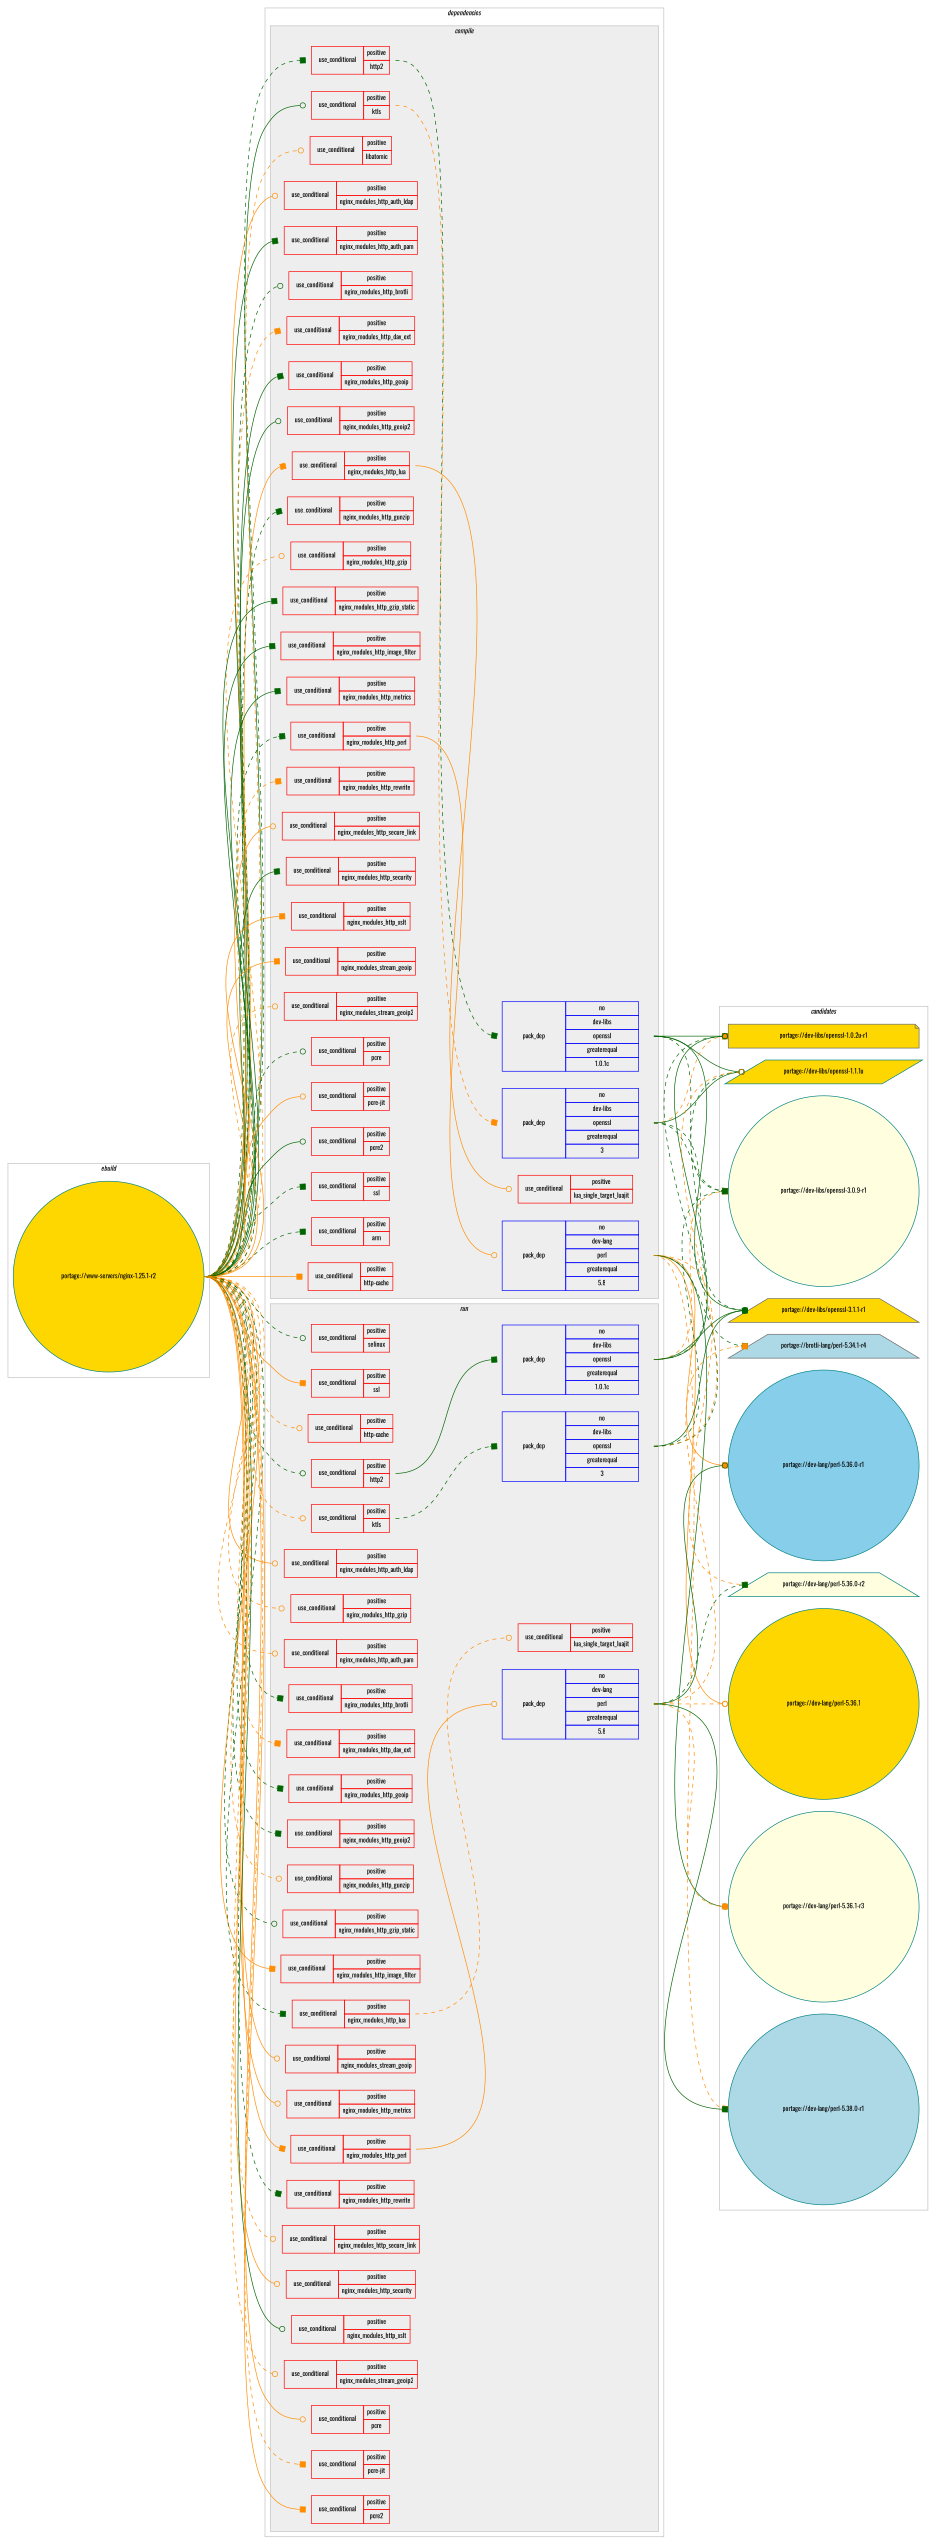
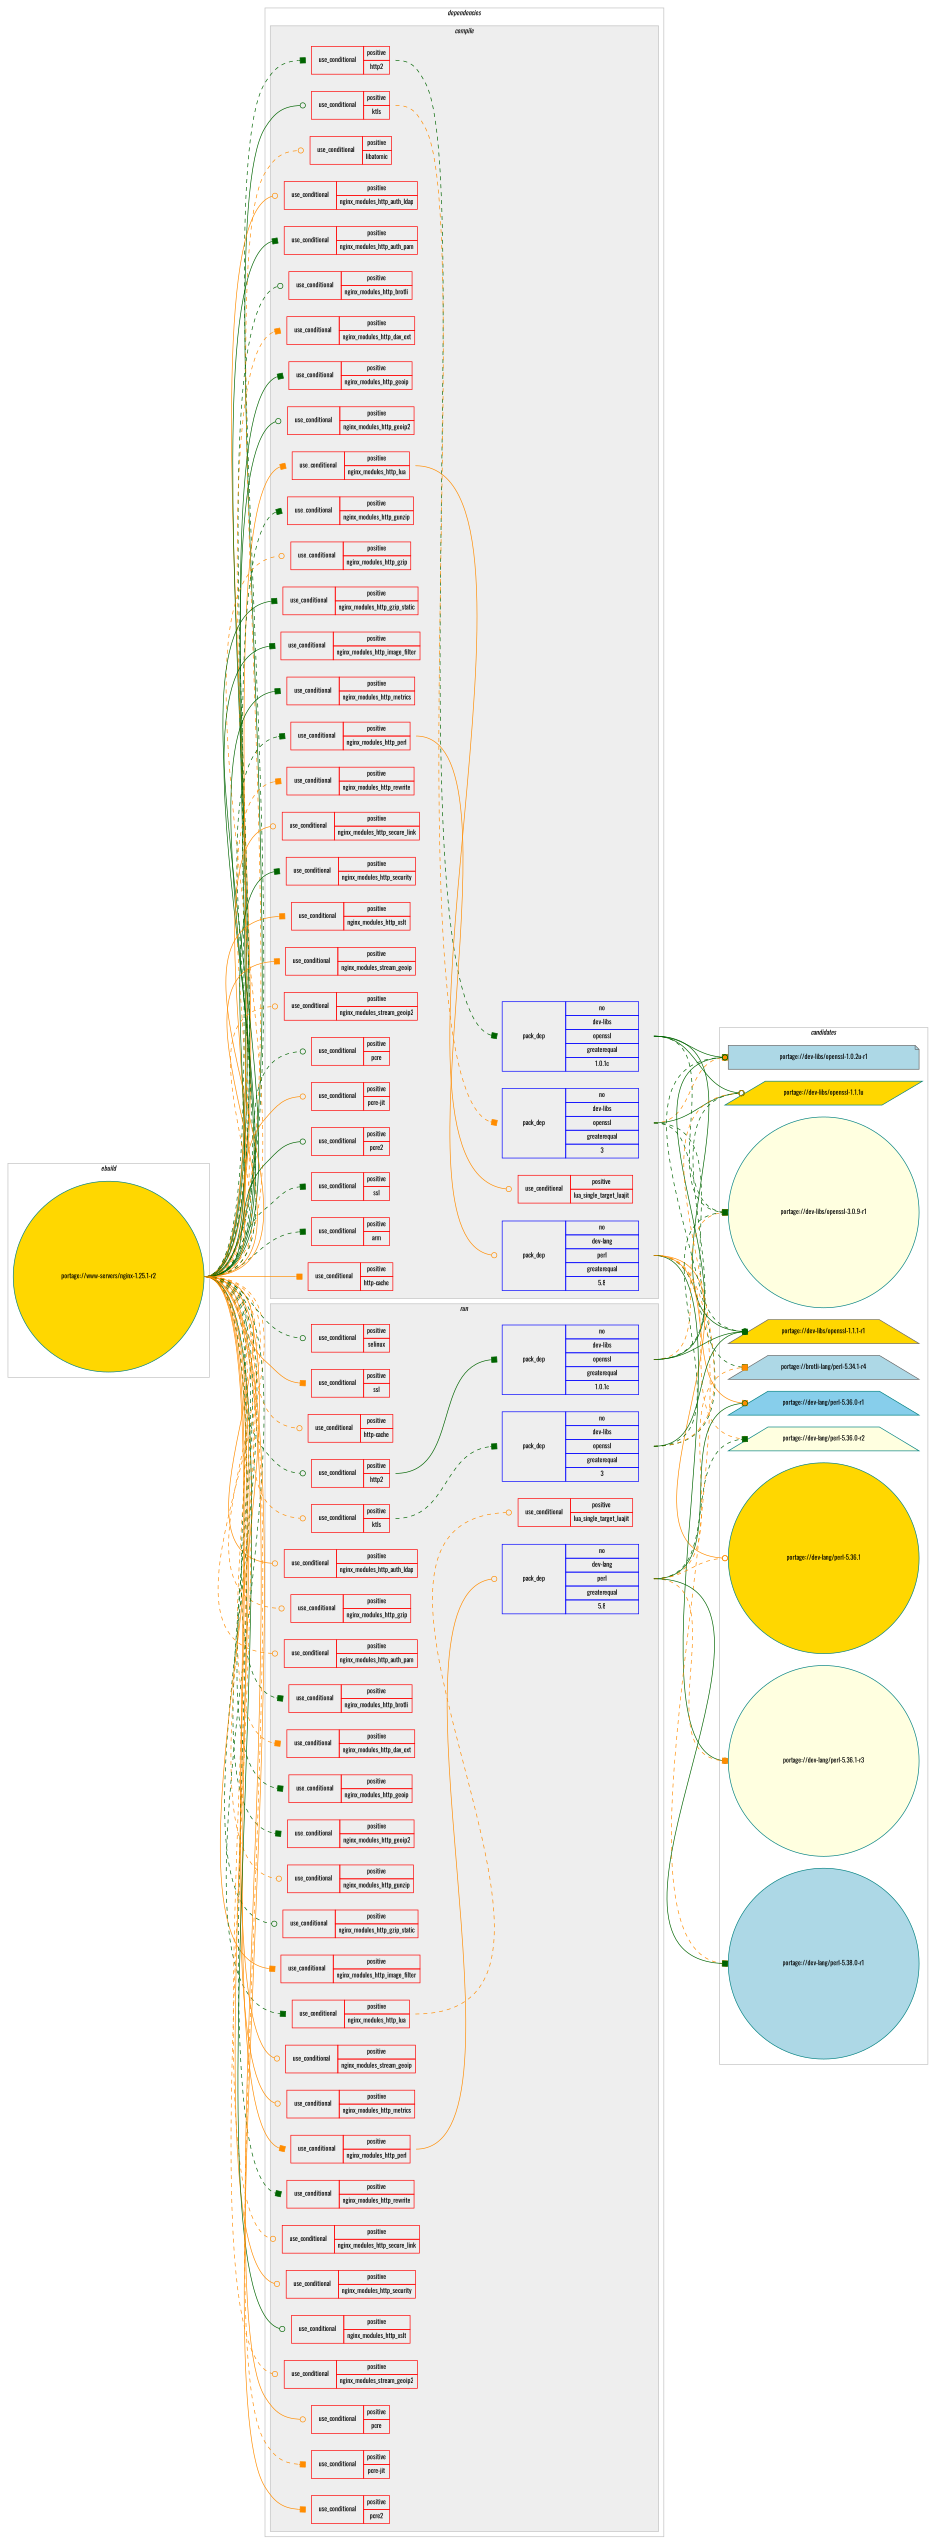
(824, 1036) -> (824, 1057)
(824, 1310) -> (824, 1332)
(824, 1465) -> (824, 1403)
